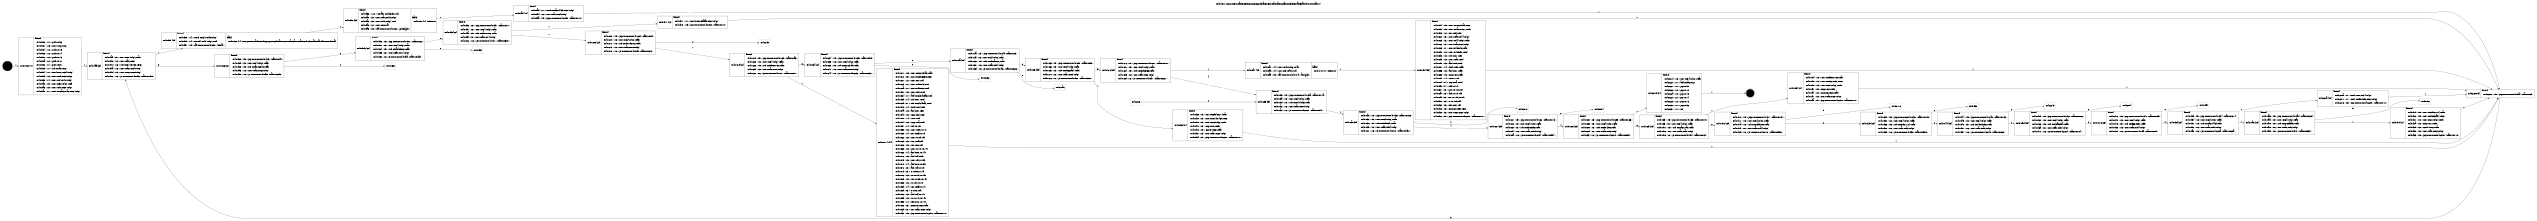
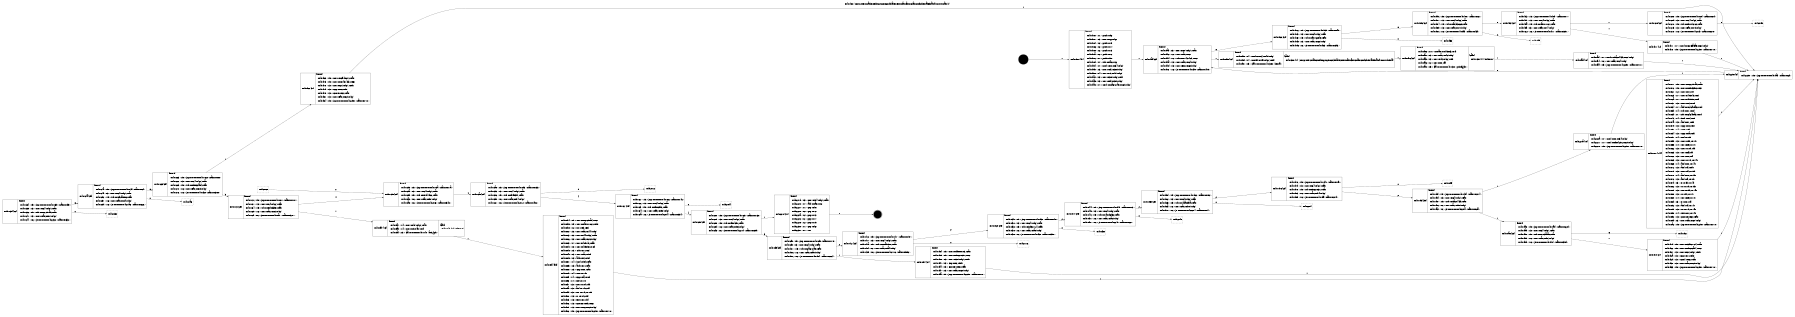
(764, 65) -> none
